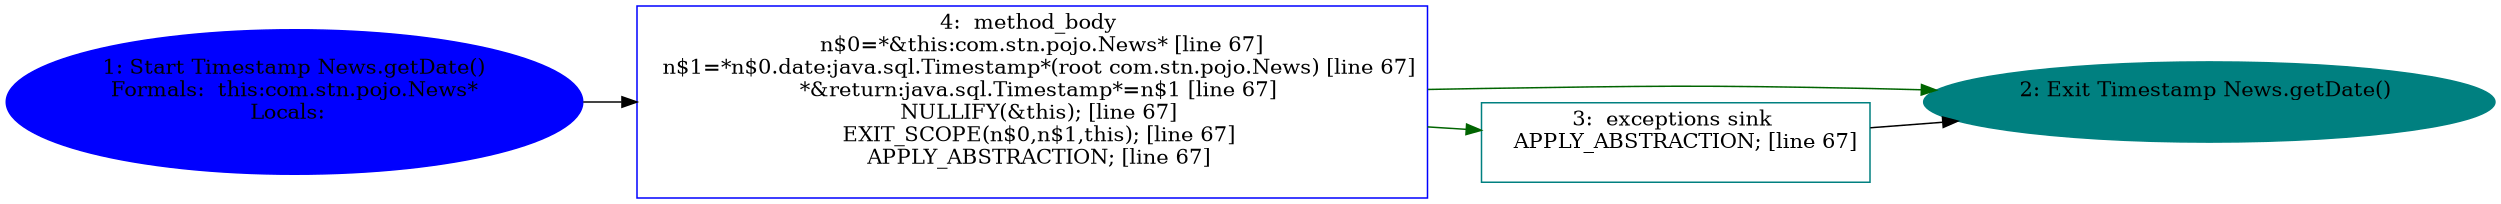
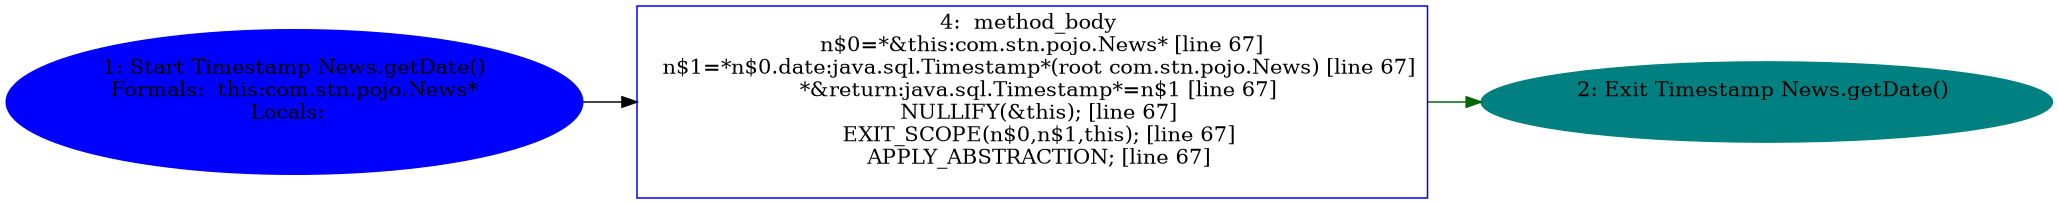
(1676, 142) -> none
